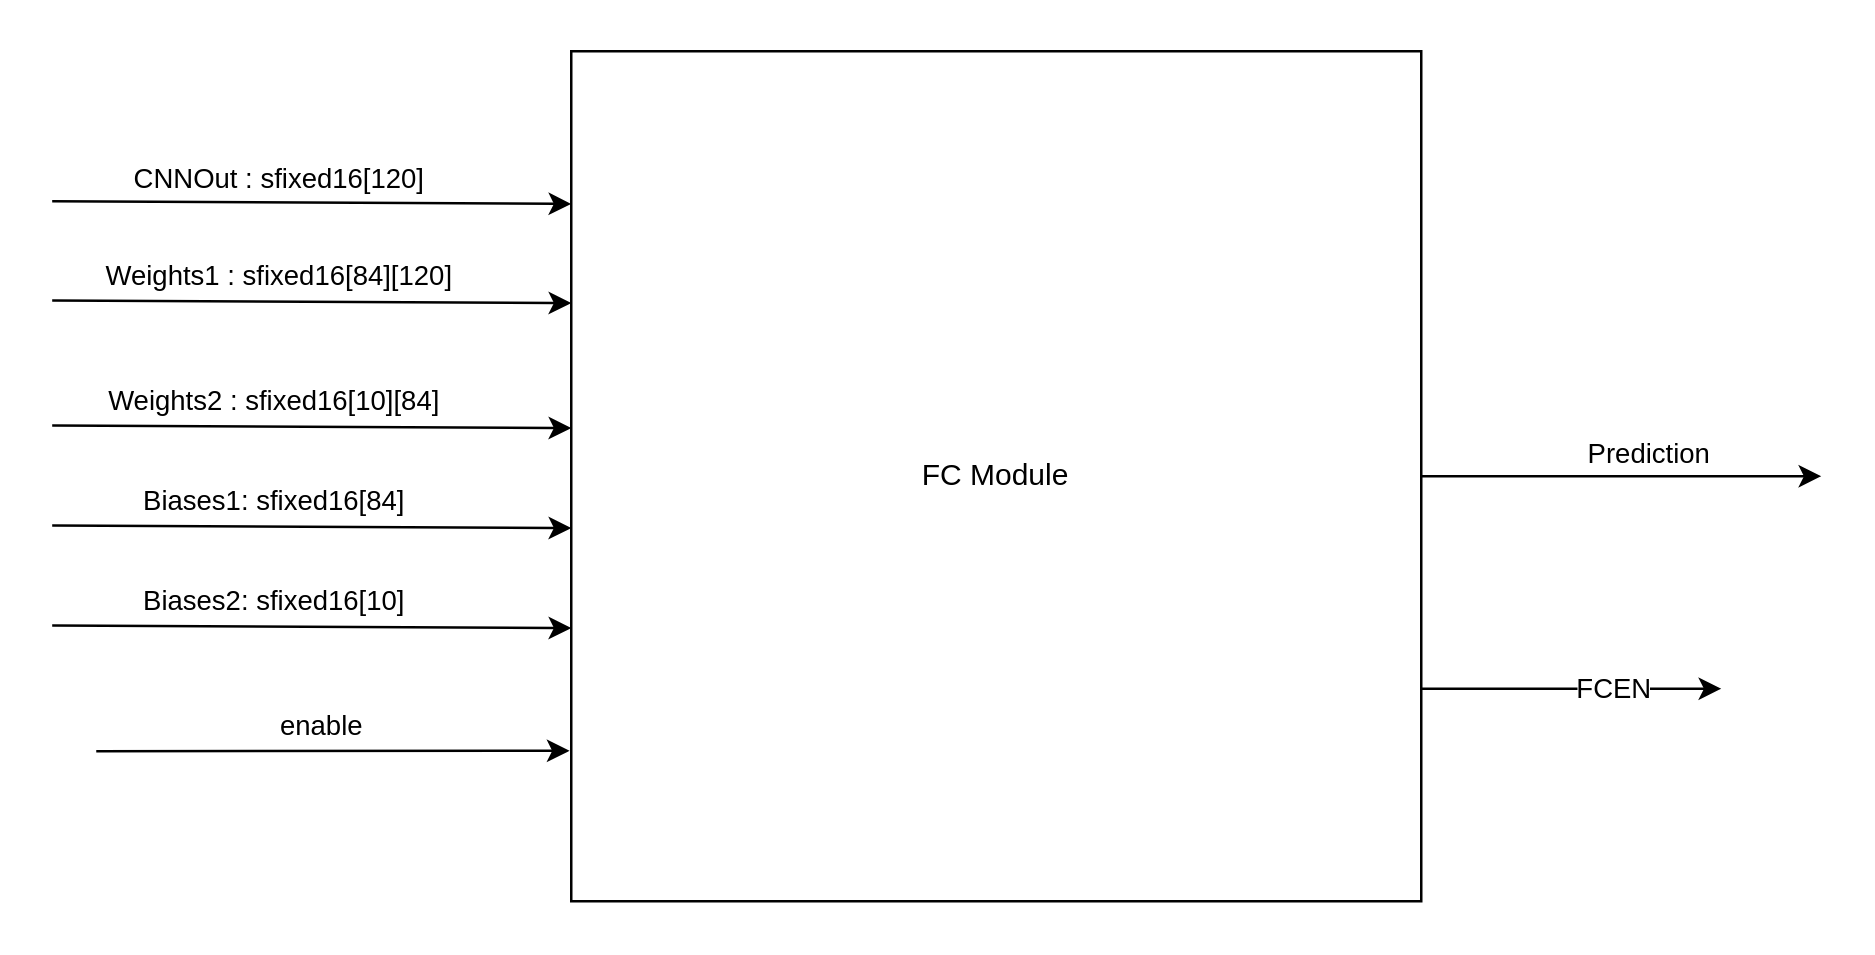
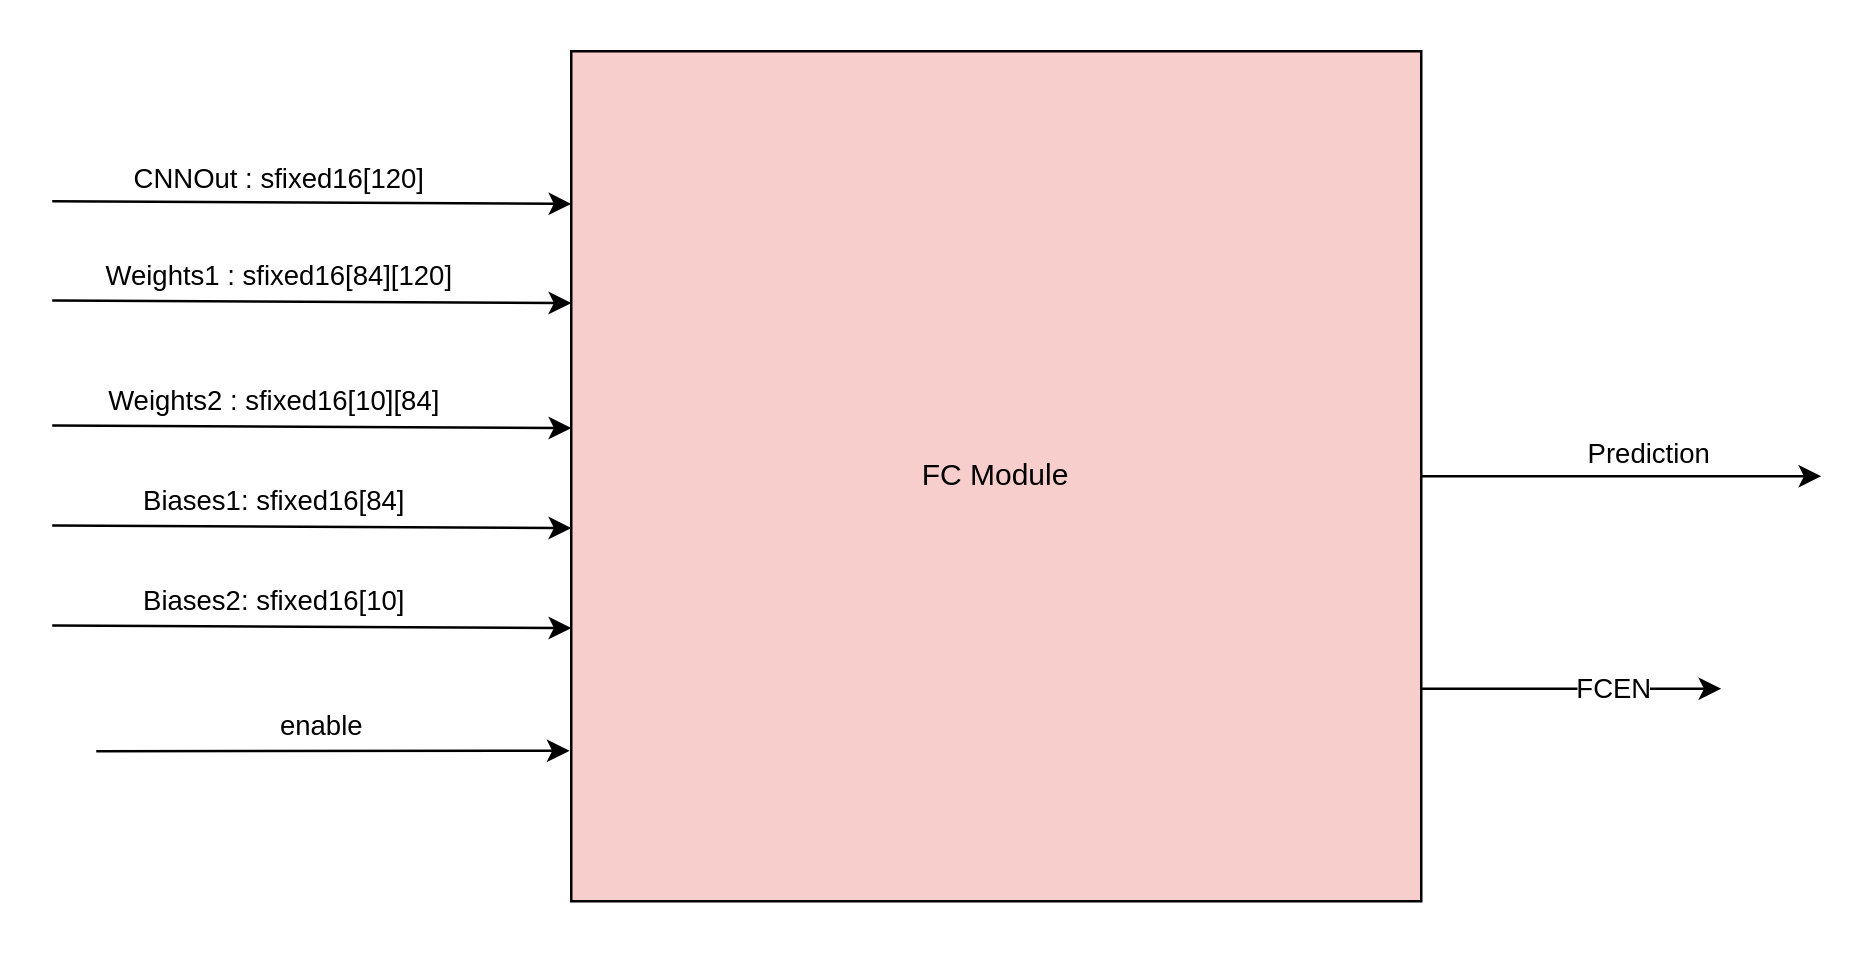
(996, 476) -> (996, 476)
